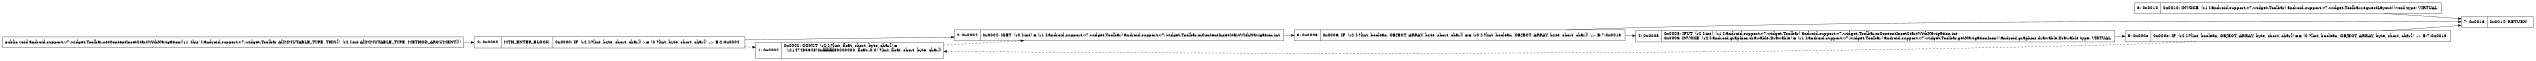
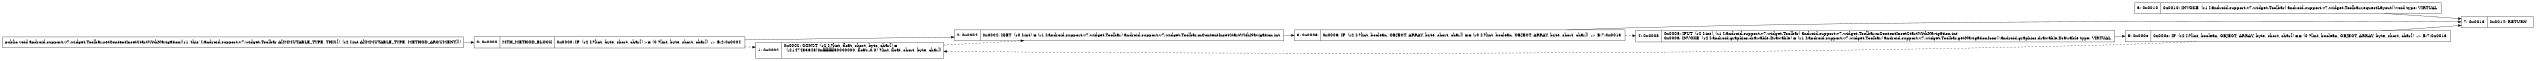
(1629, 36) -> (1629, 36)
(526, 42) -> (527, 42)
